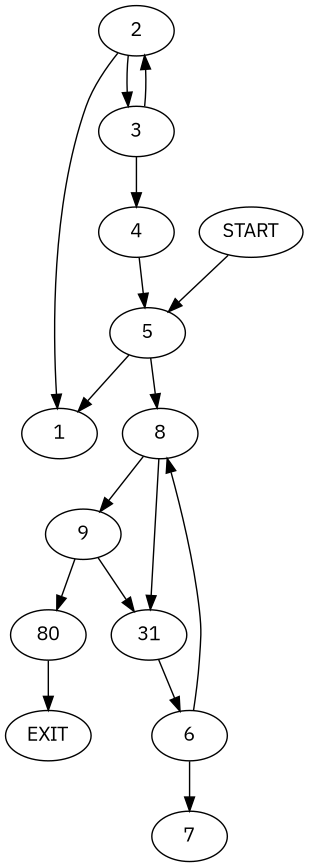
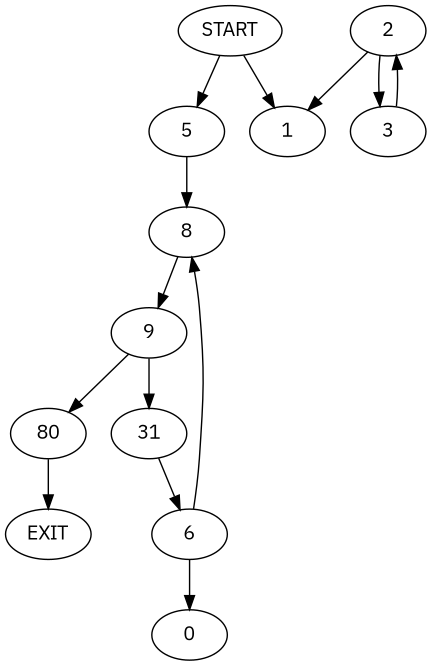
(136, 232) -> none
(108, 378) -> (255, 75)
(155, 527) -> none
(190, 836) -> (190, 635)
